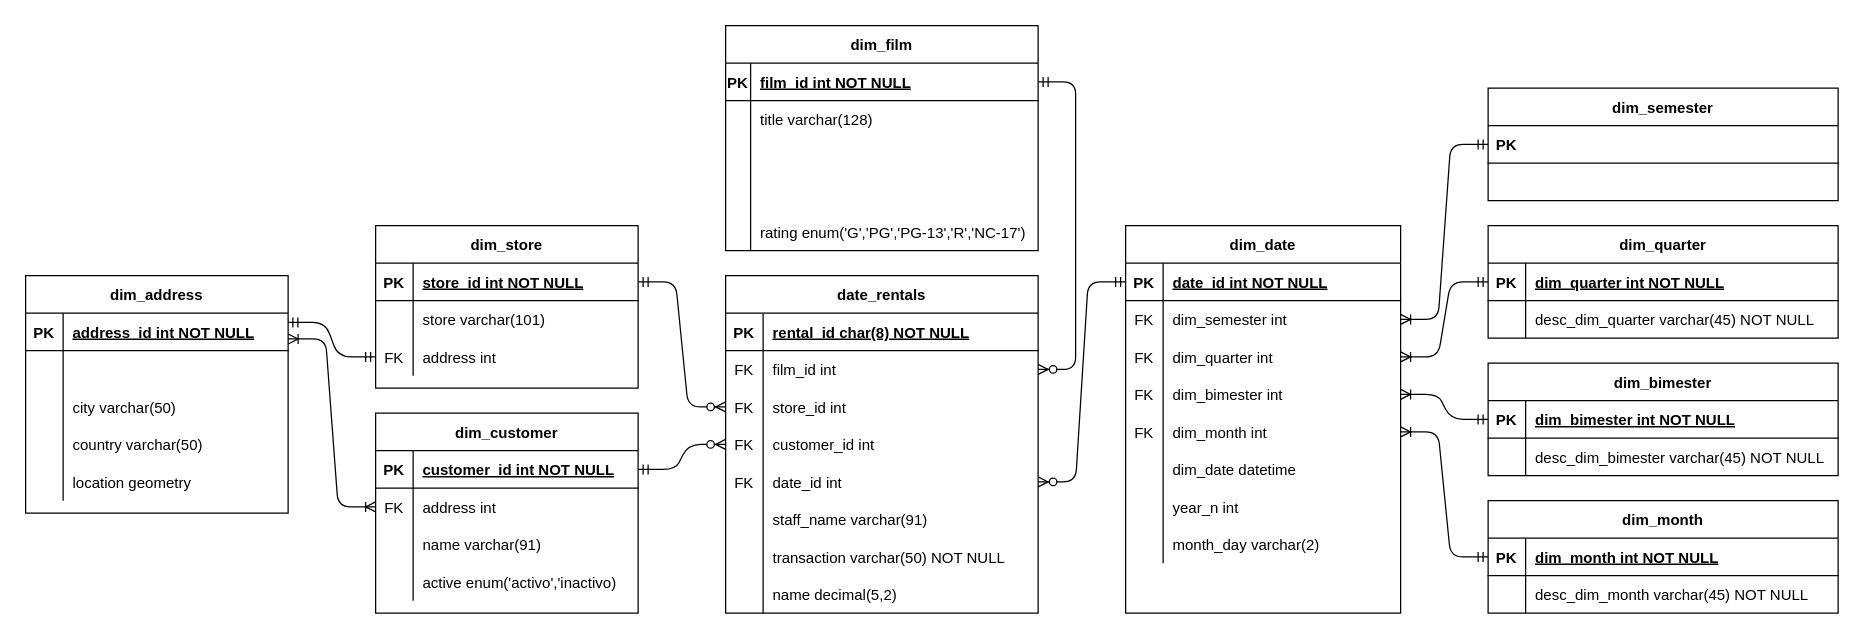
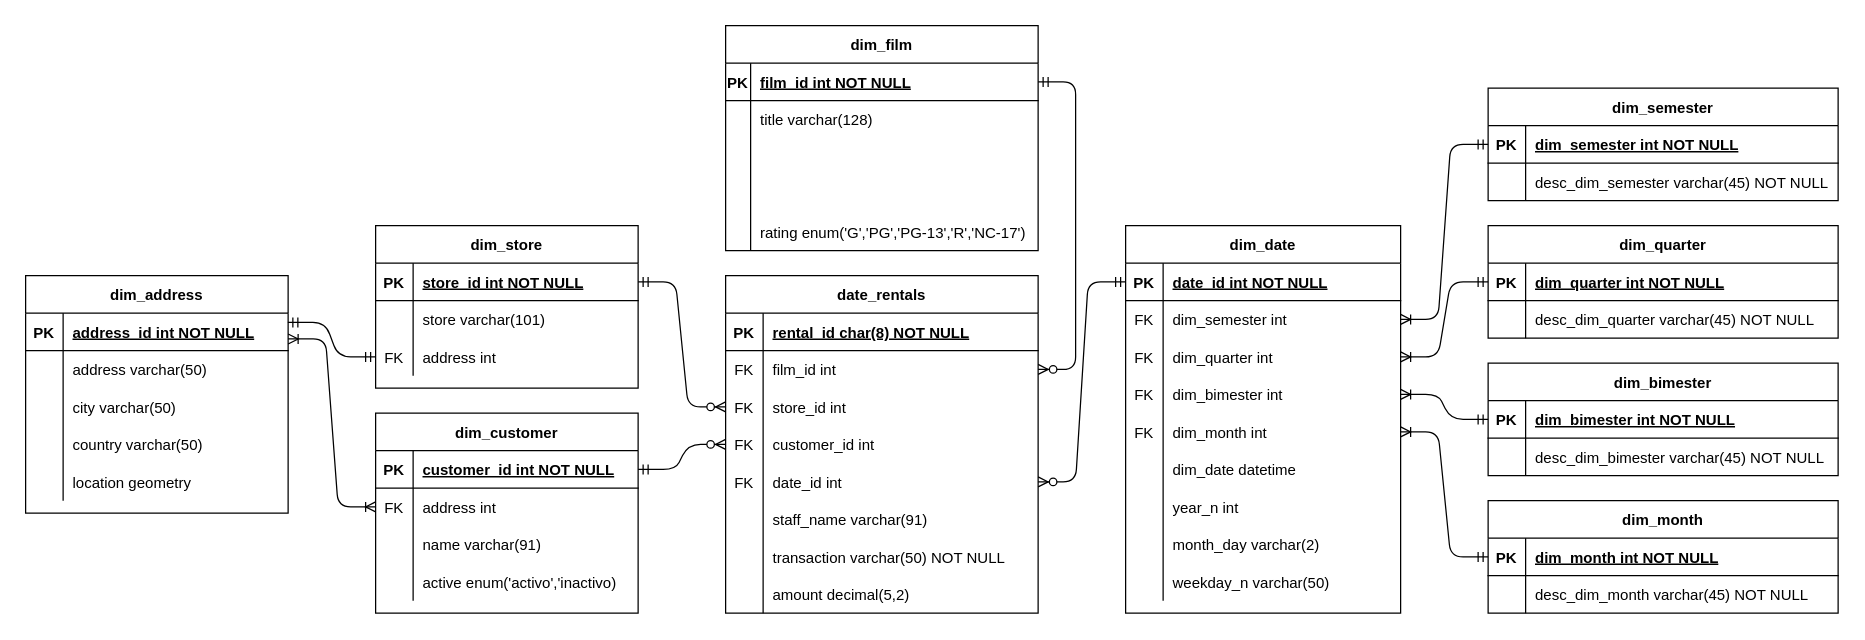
none -> (1682, 144)
none -> (1682, 182)
none -> (176, 369)
none -> (1282, 582)
(836, 595) -> (845, 595)
